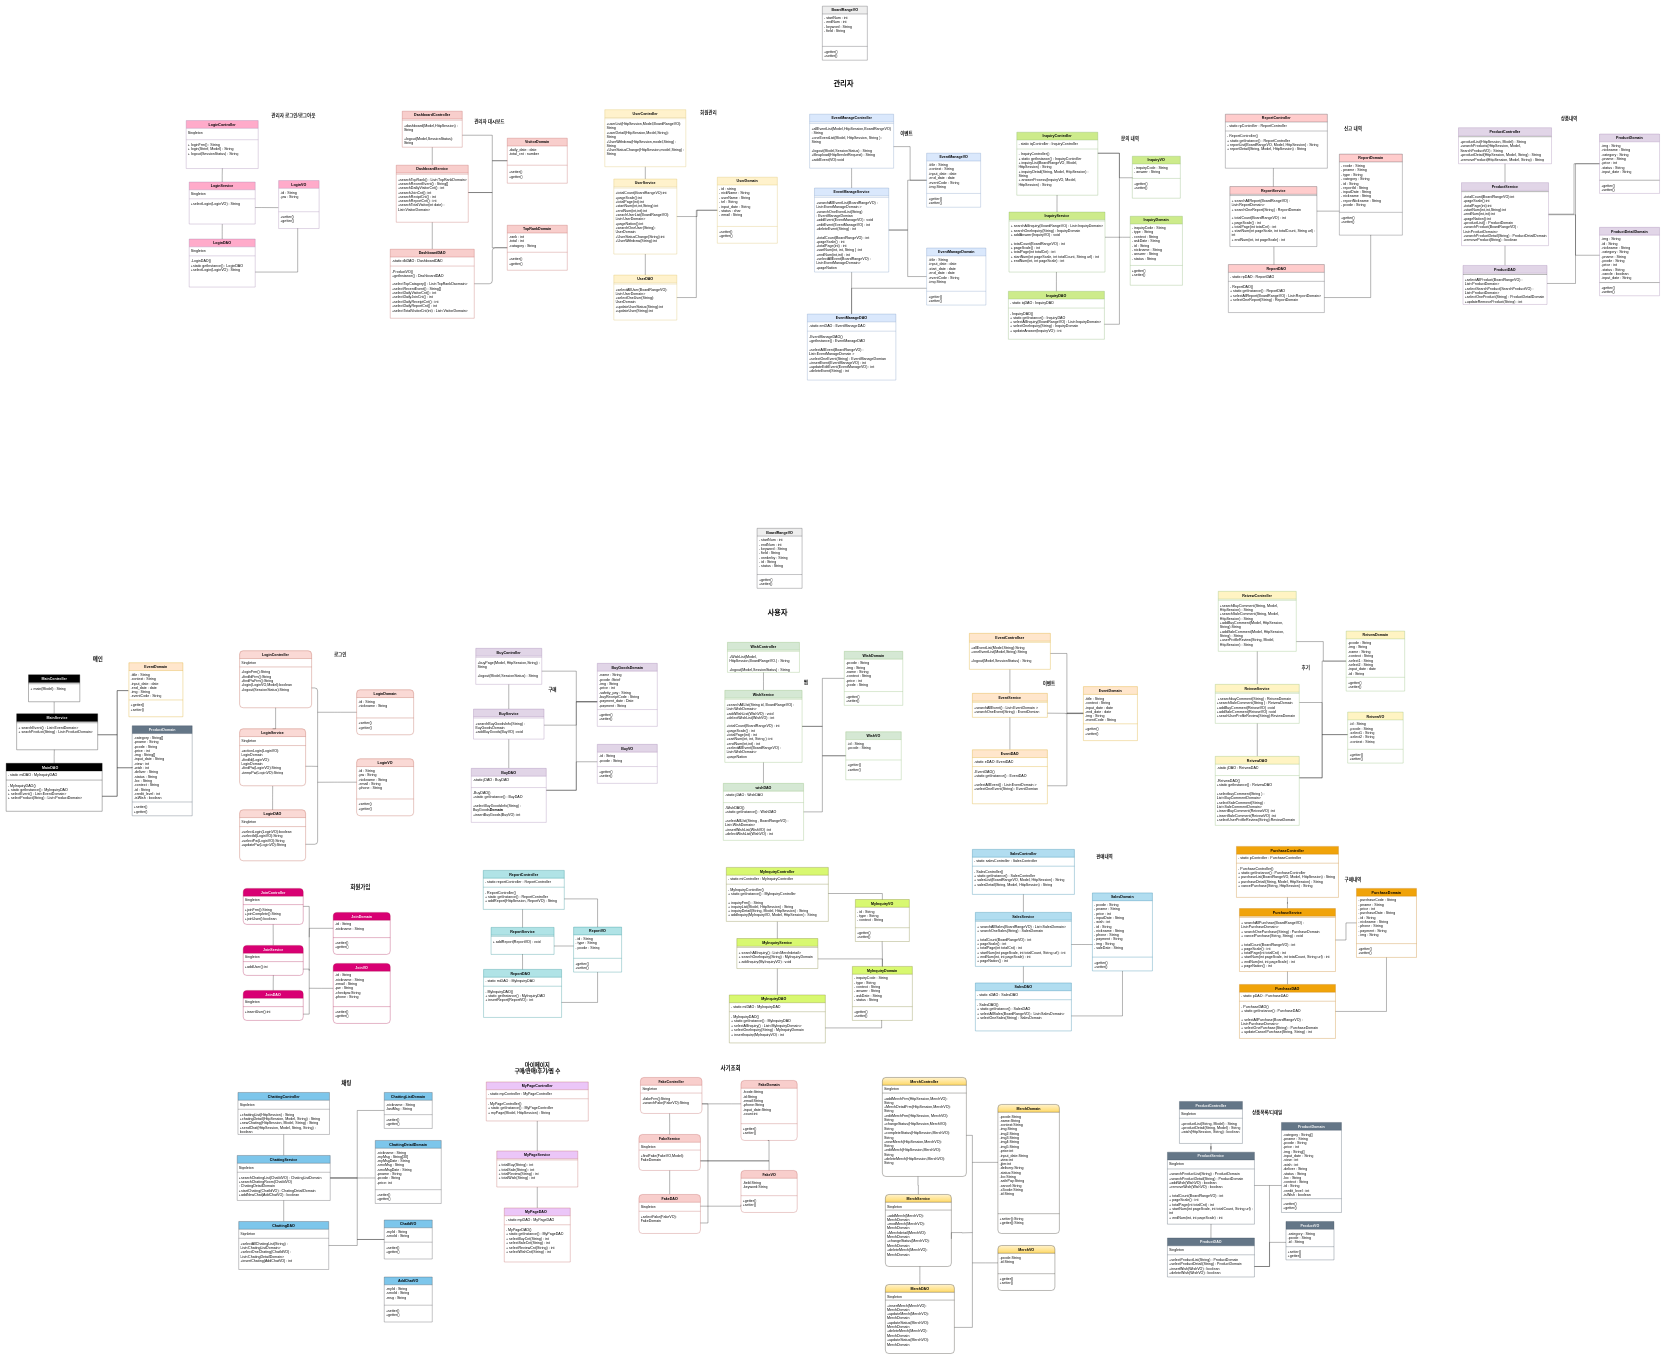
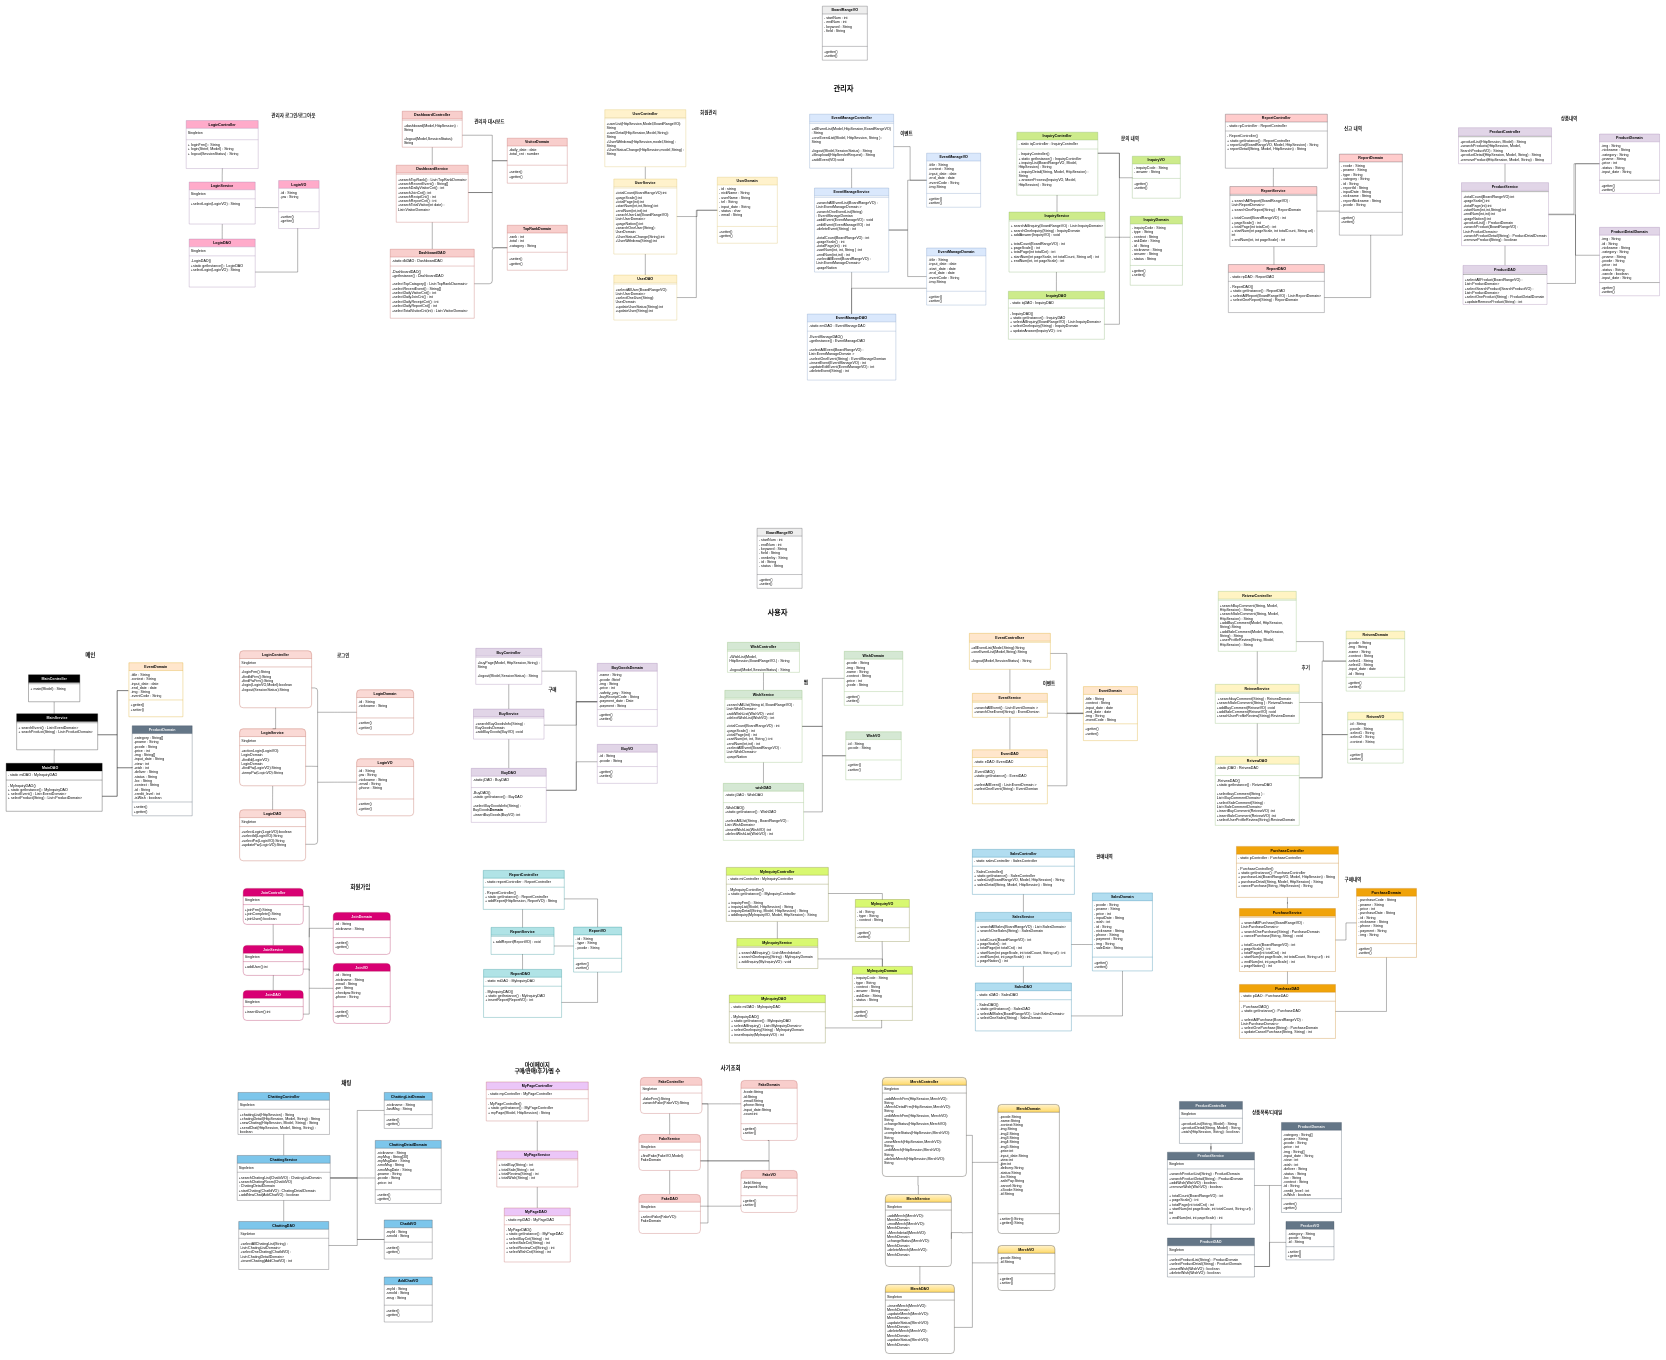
(843, 84) -> (843, 89)
(432, 293) -> (432, 293)
(340, 654) -> (343, 656)
(98, 660) -> (90, 655)
(777, 982) -> none
